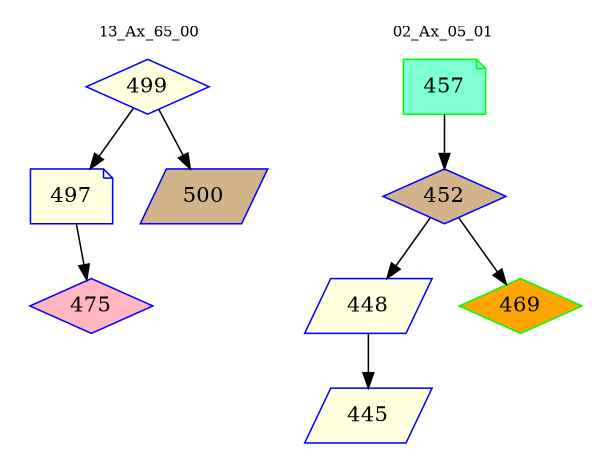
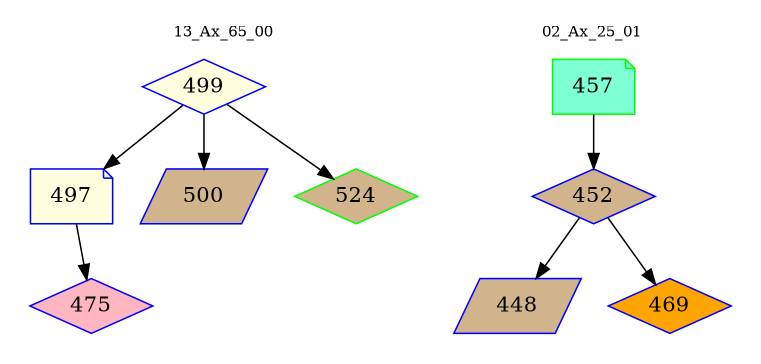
(443, 33) -> (592, 33)
none -> (356, 196)
(368, 306) -> (518, 306)
(521, 306) -> (670, 306)
(368, 416) -> none
